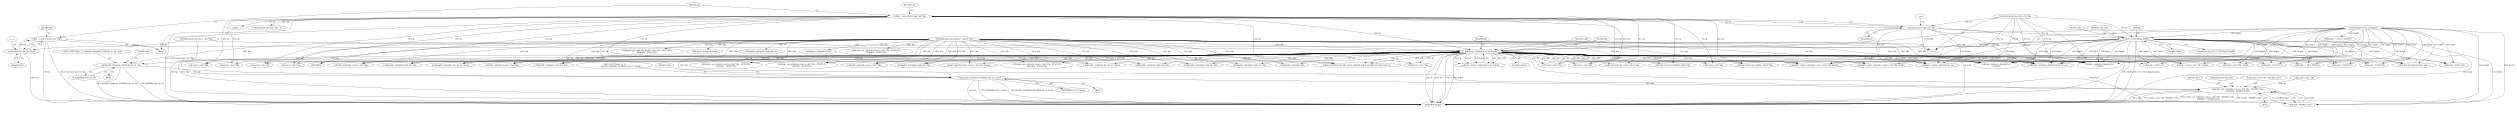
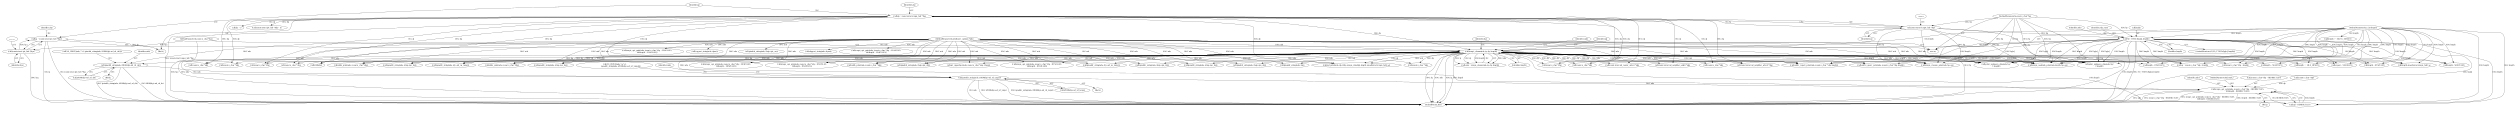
(2218, 41) -> none
(2300, 105) -> (2300, 105)
